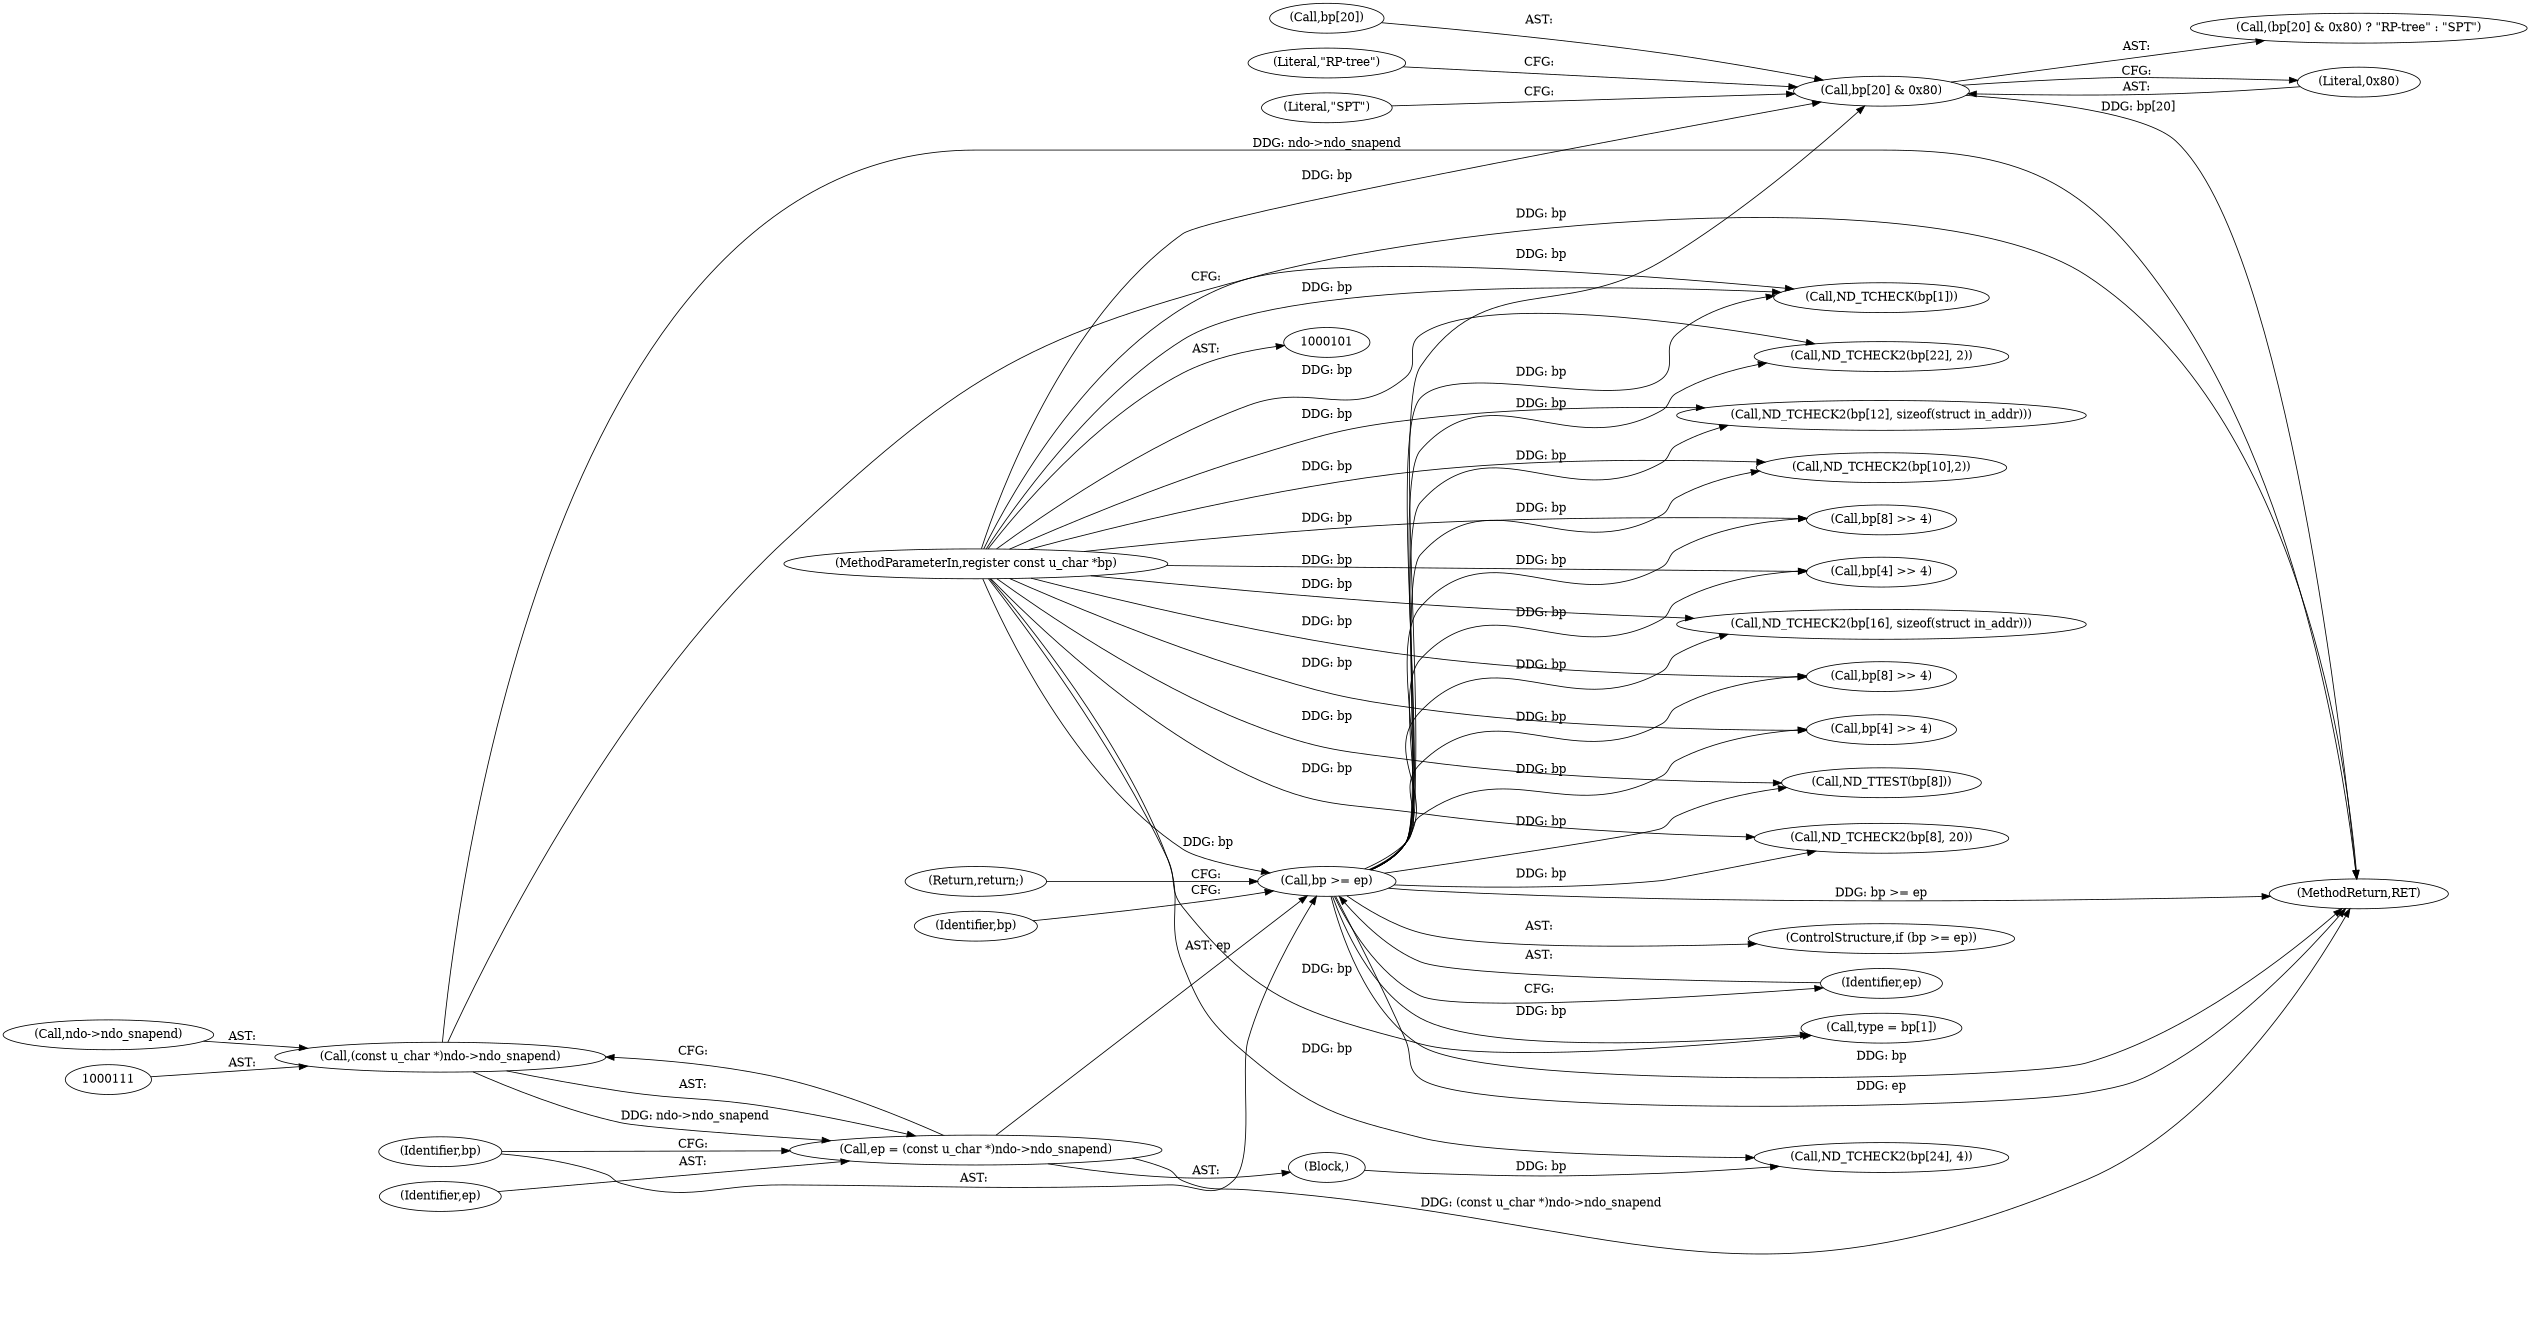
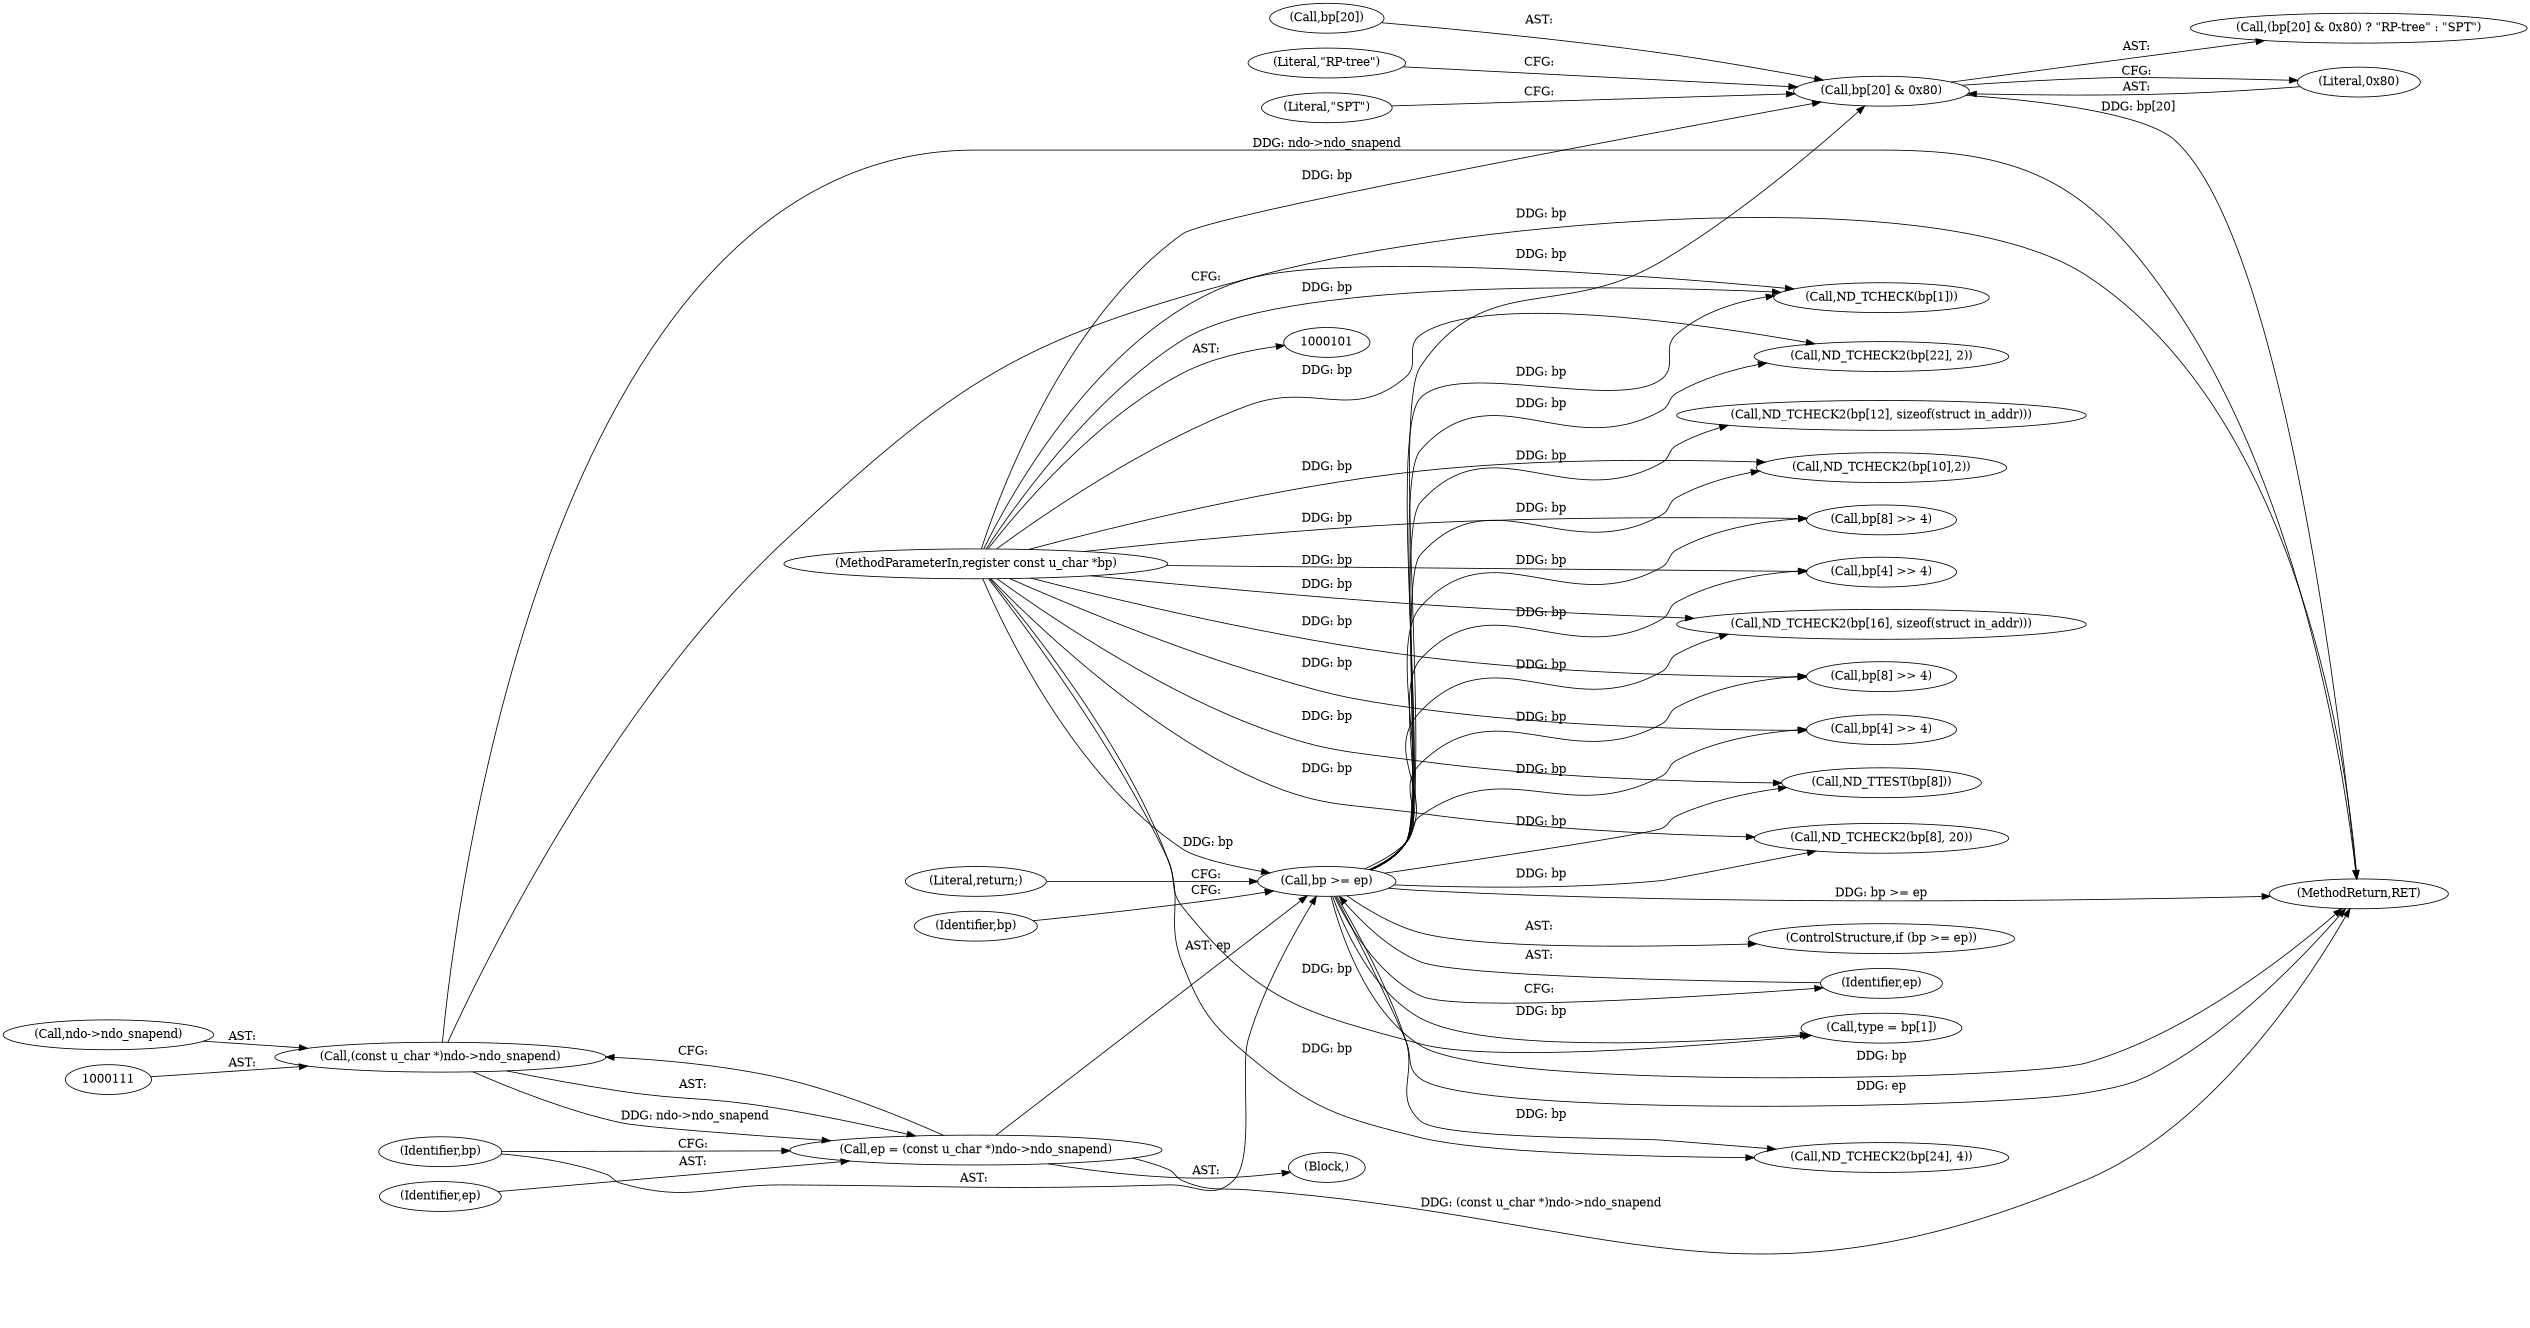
(1343, 431) -> none
(976, 881) -> (976, 881)
(1568, 1176) -> (1471, 1132)
